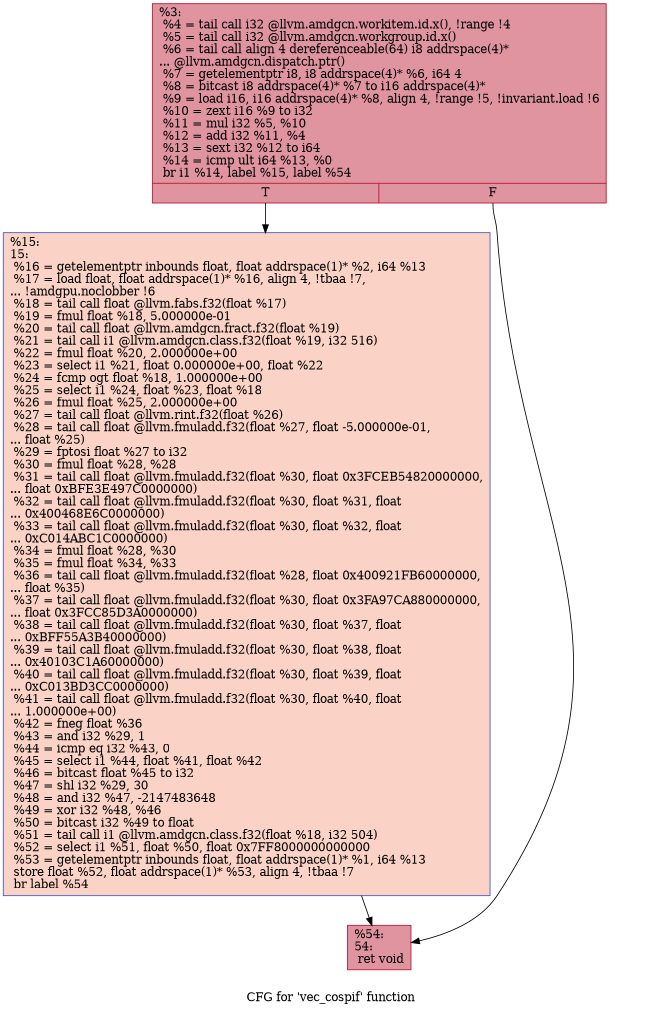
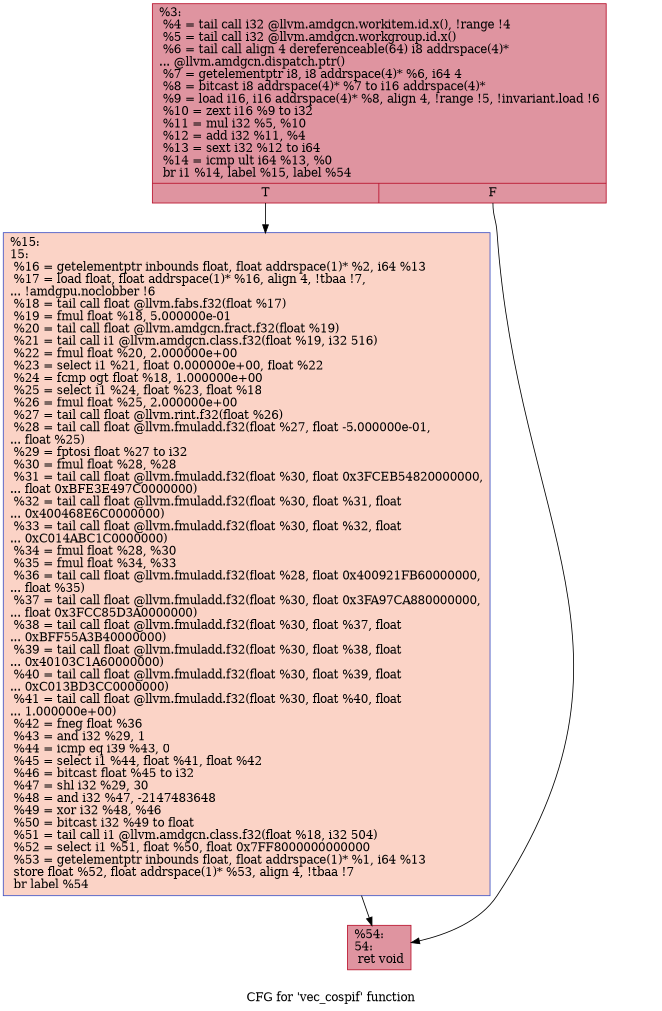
(90, 749) -> (90, 749)
